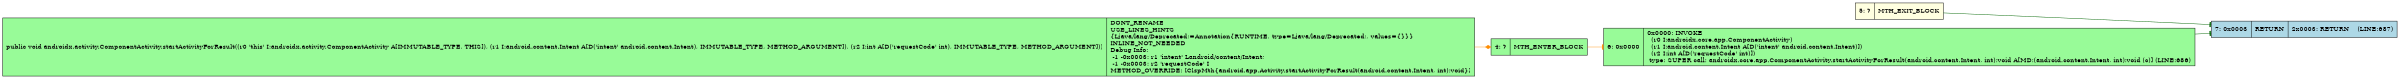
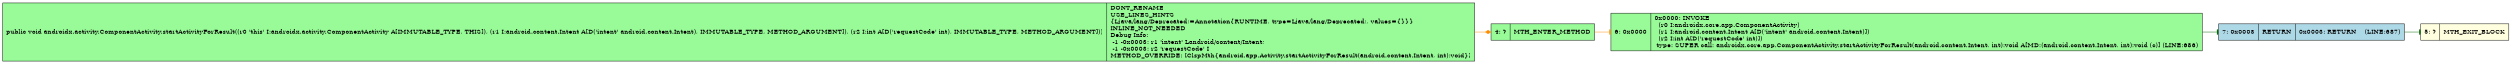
(2076, 19) -> (2411, 32)
(2343, 29) -> (2350, 32)
(1549, 47) -> (1552, 32)
